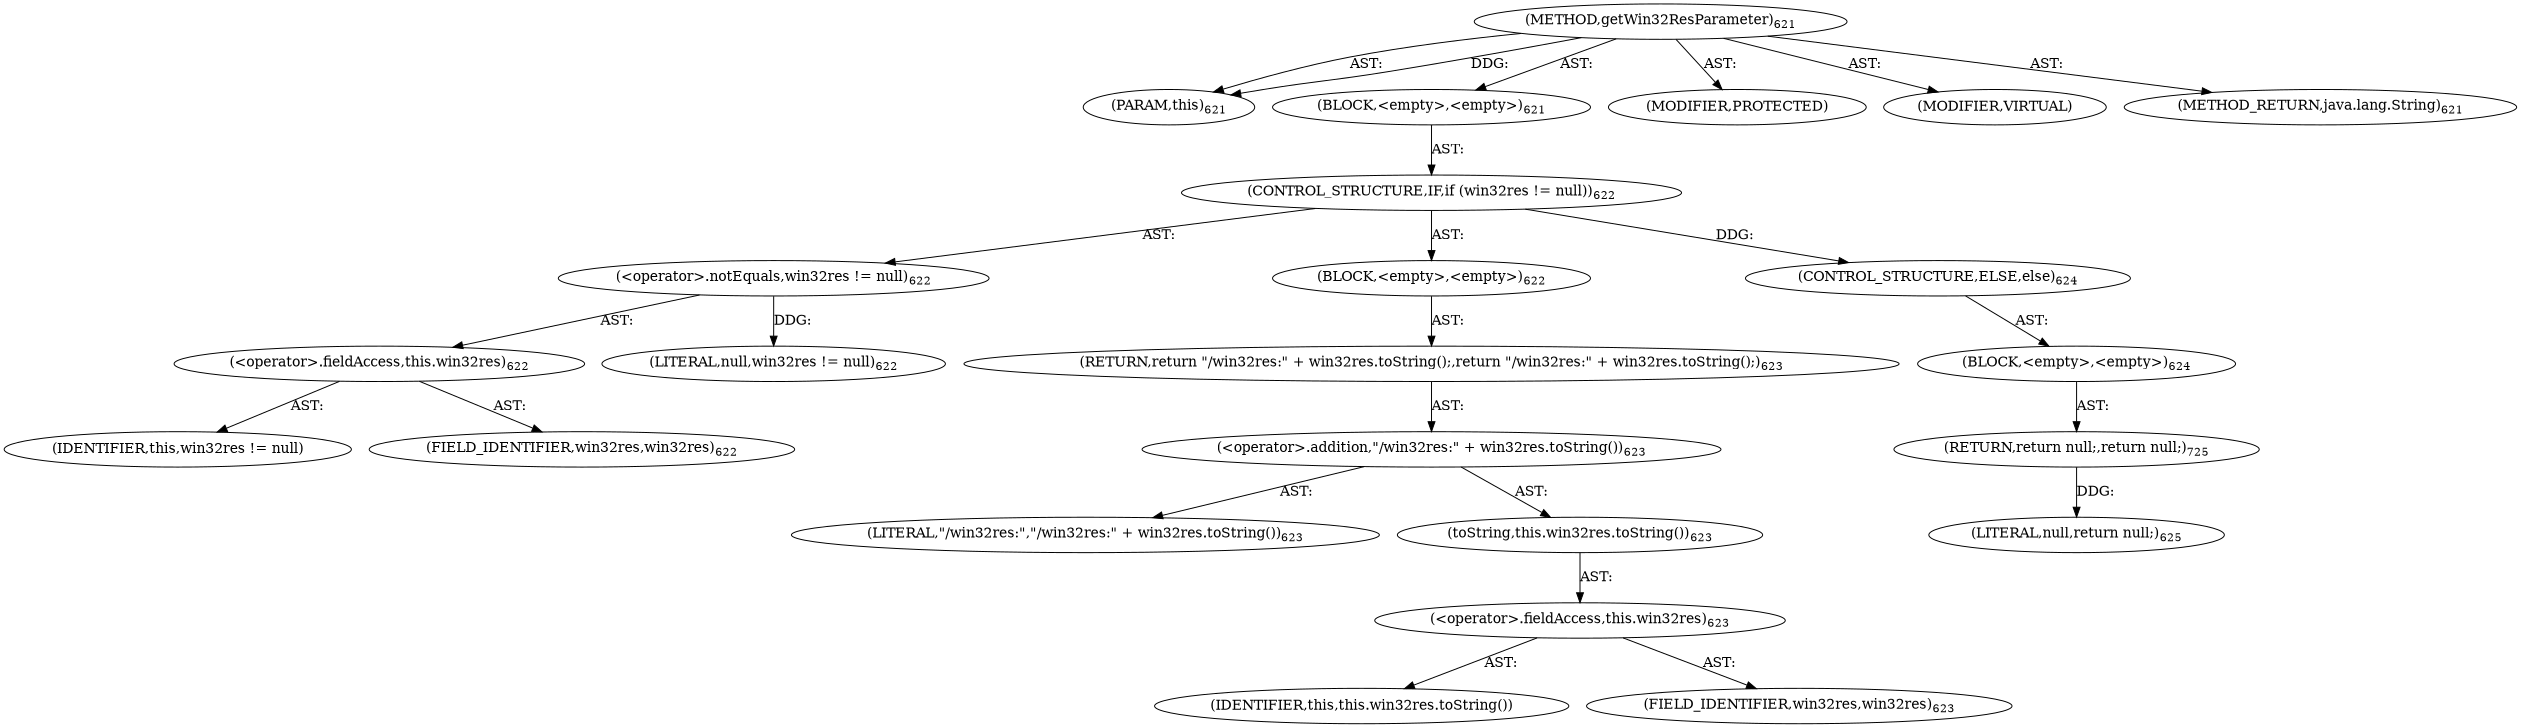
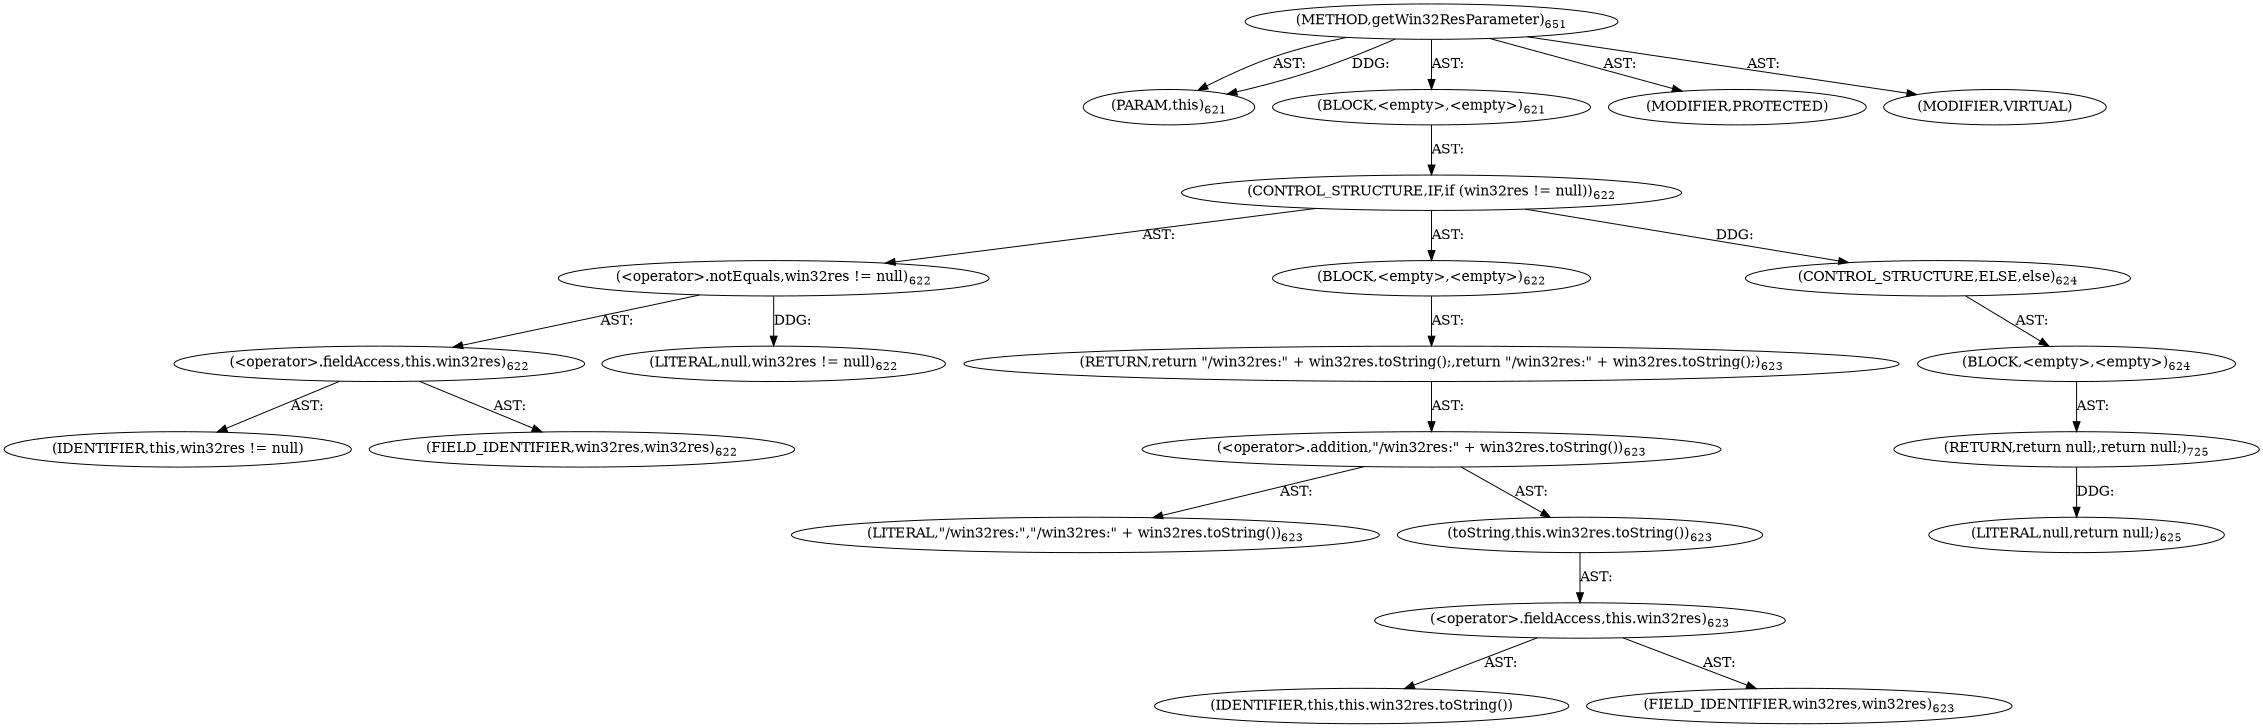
(1785, 20) -> (1556, 20)
(2320, 107) -> none
